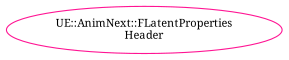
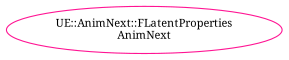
(144, 30) -> (144, 30)
